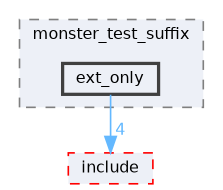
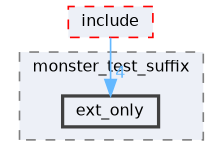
(111, 118) -> (111, 63)
